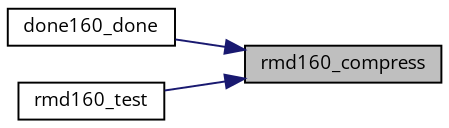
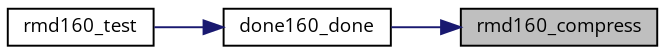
(195, 86) -> (179, 27)
